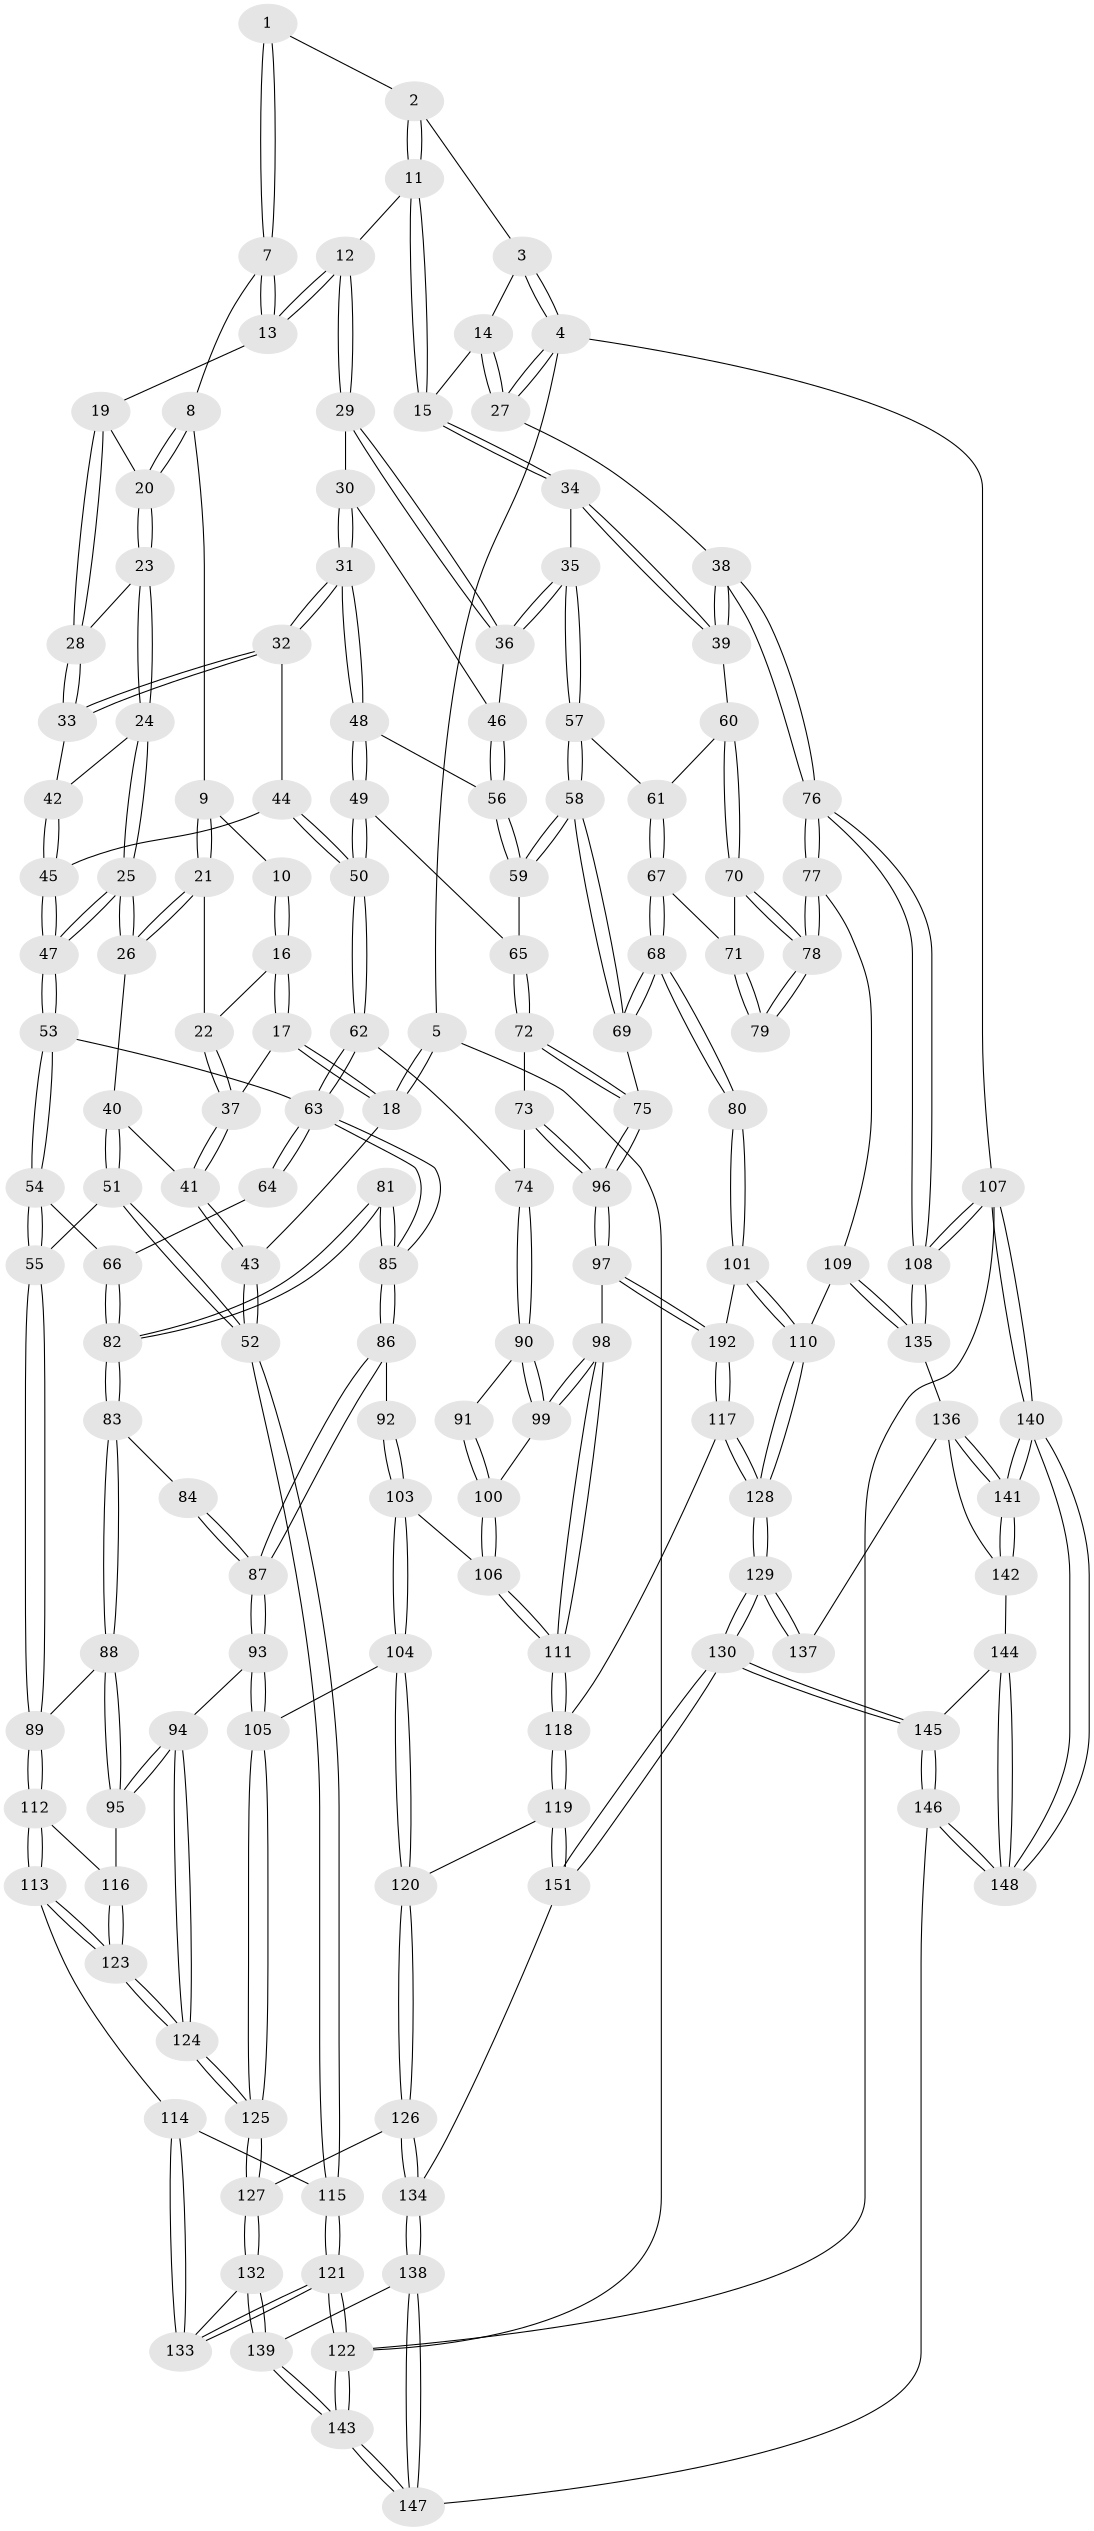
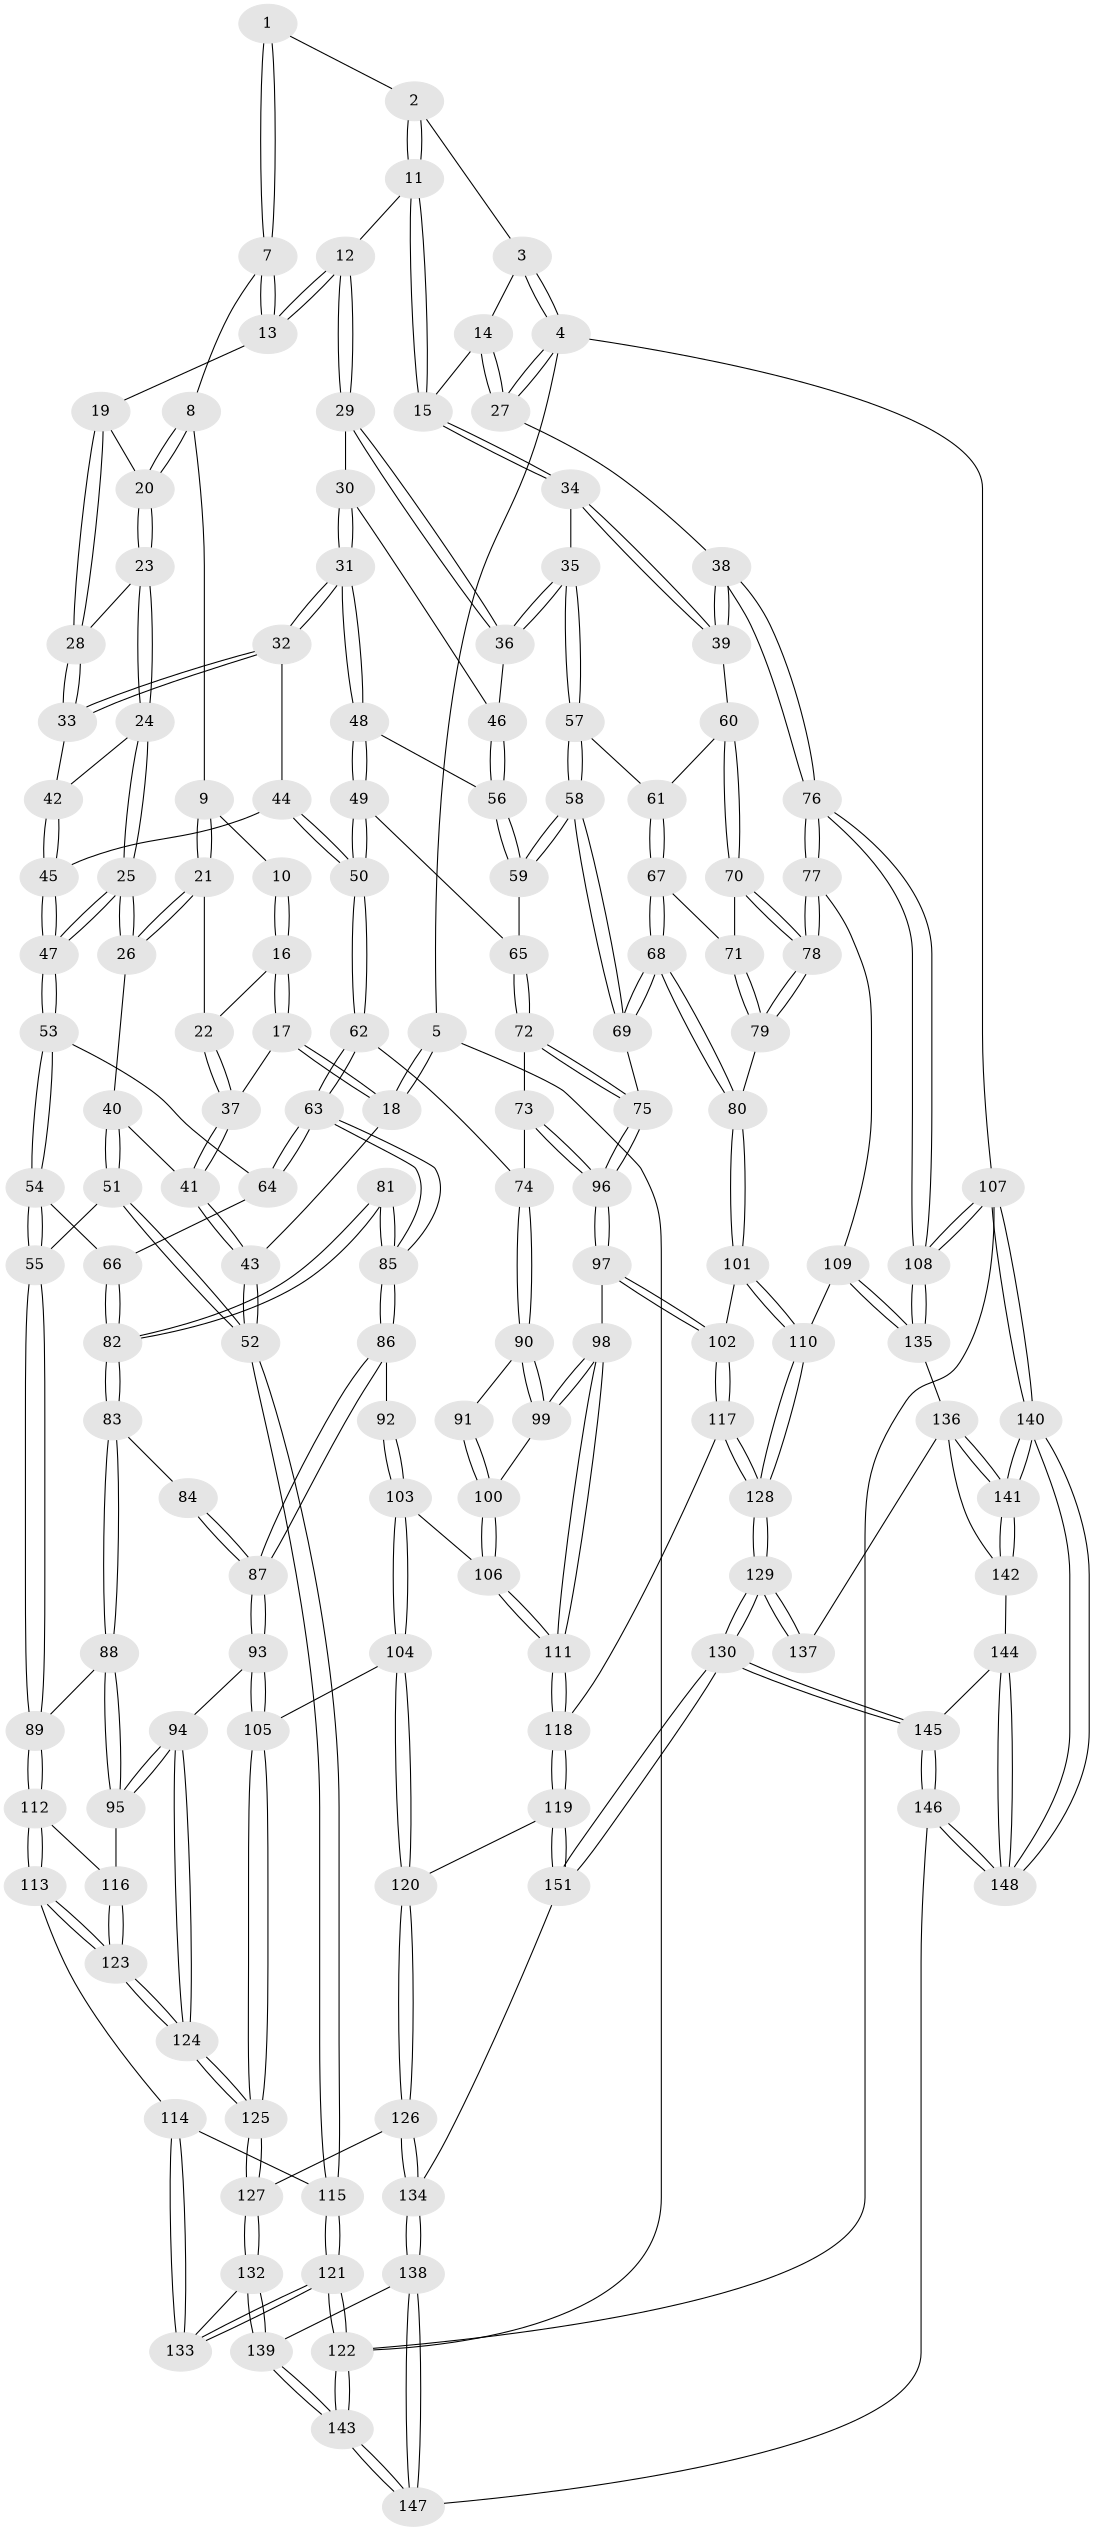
(185, 1065) -> (165, 1102)
none -> (749, 1071)
(723, 1343) -> (723, 1343)
